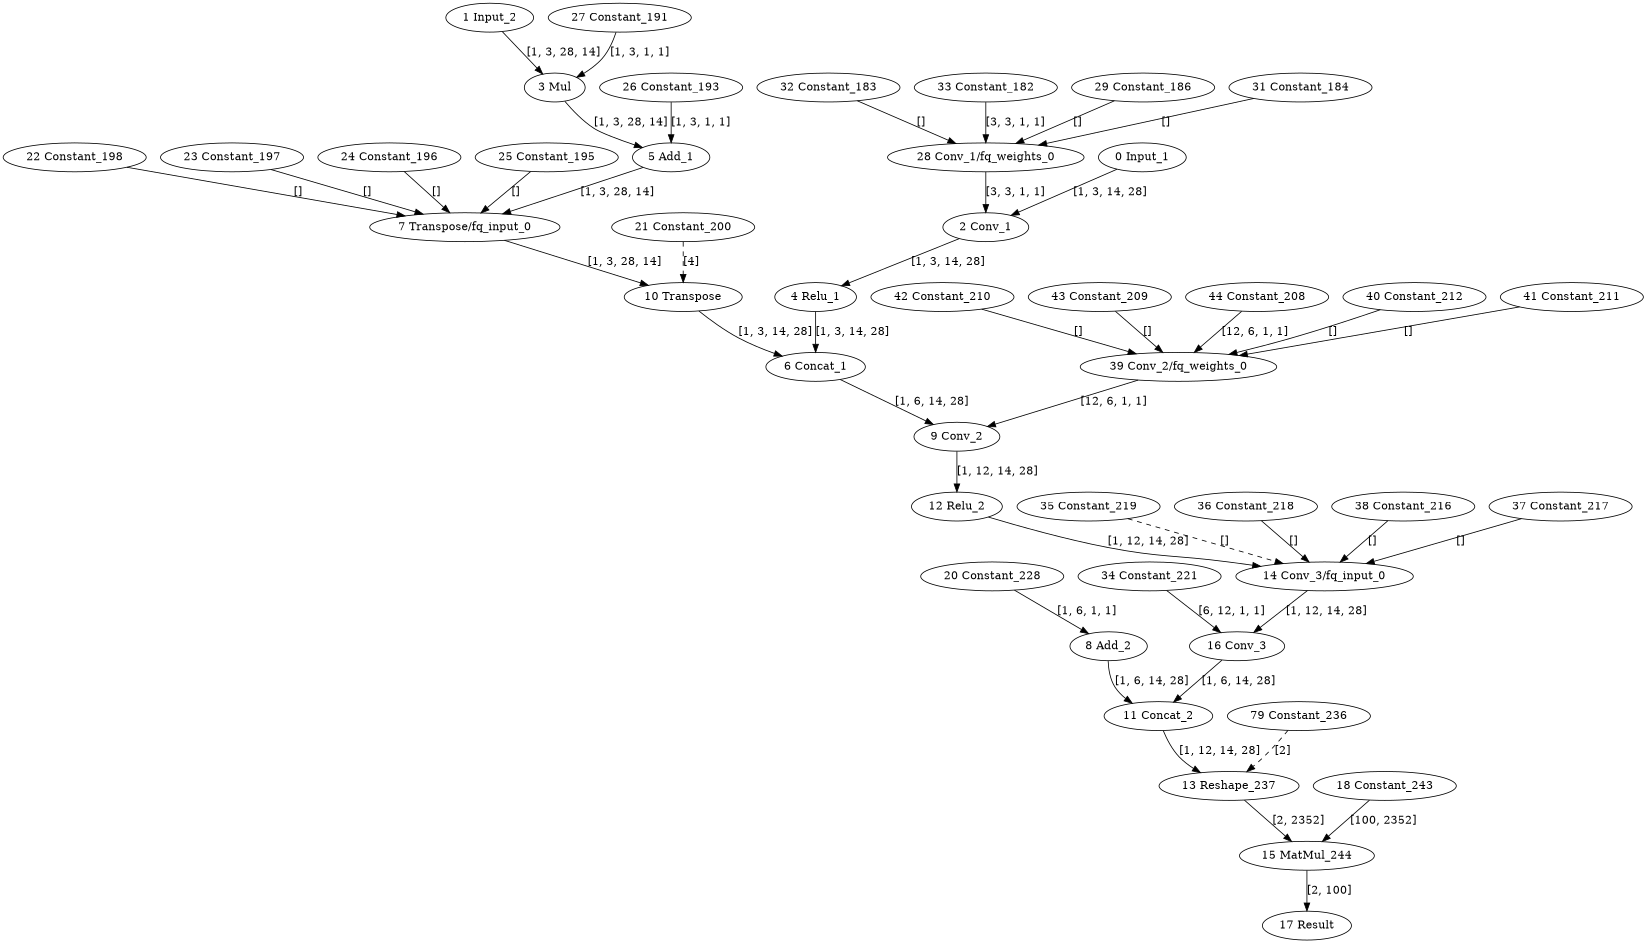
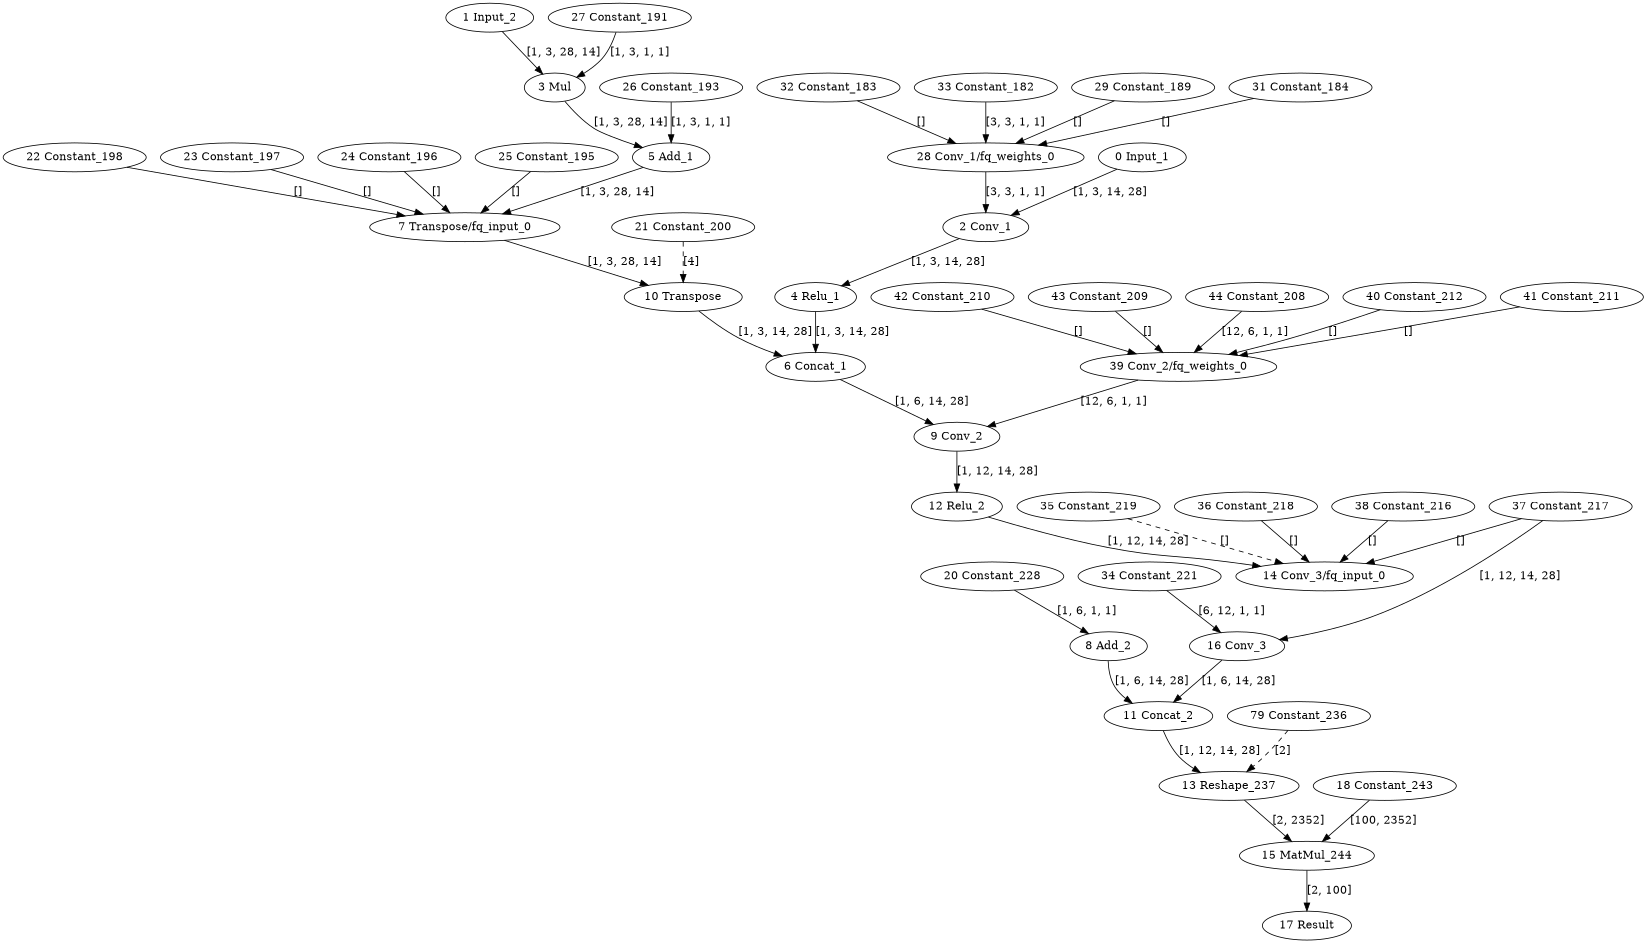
(1143, 88) -> (1143, 88)
(1284, 609) -> (1422, 595)
